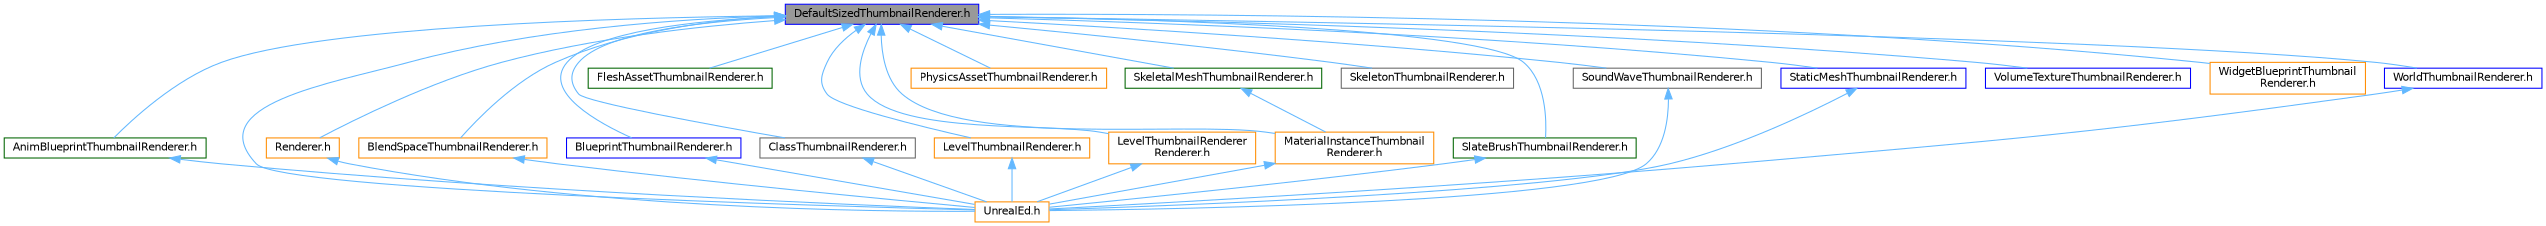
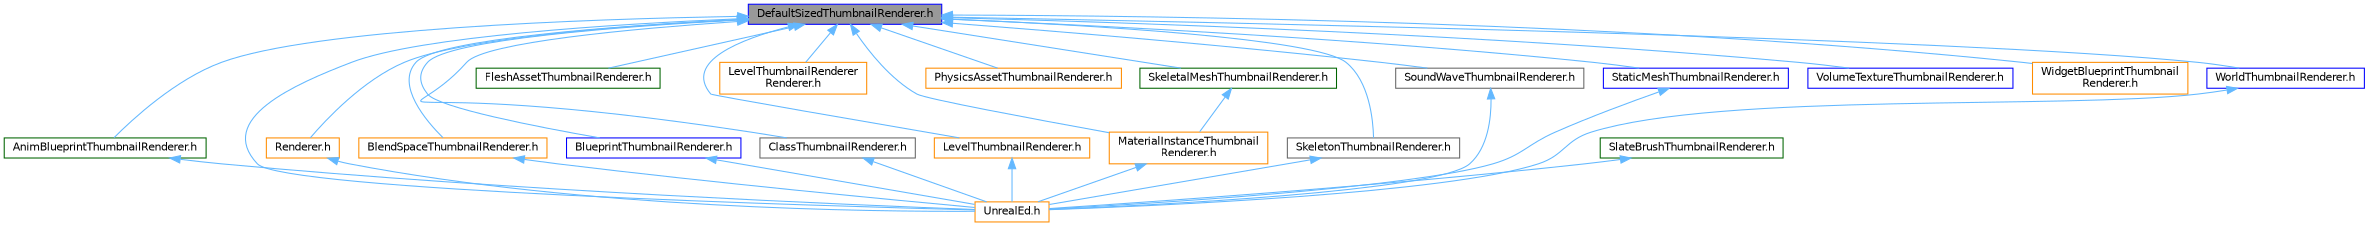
(1299, 27) -> none
(1084, 185) -> (1180, 182)
